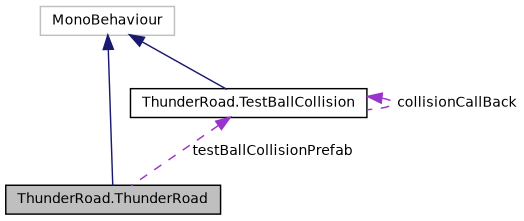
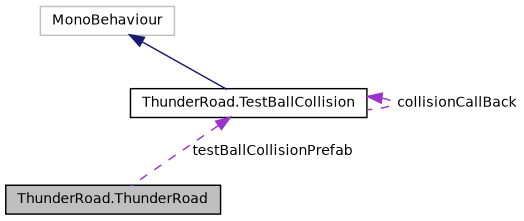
(111, 118) -> none
